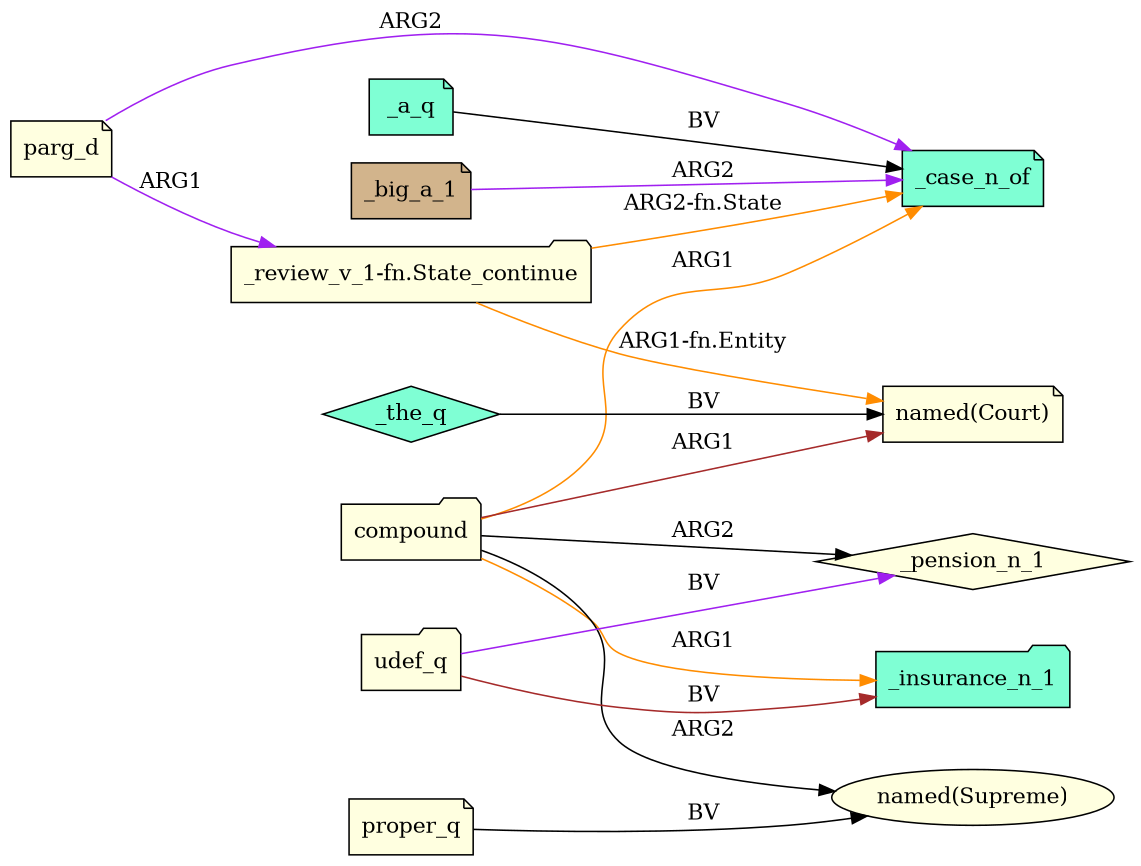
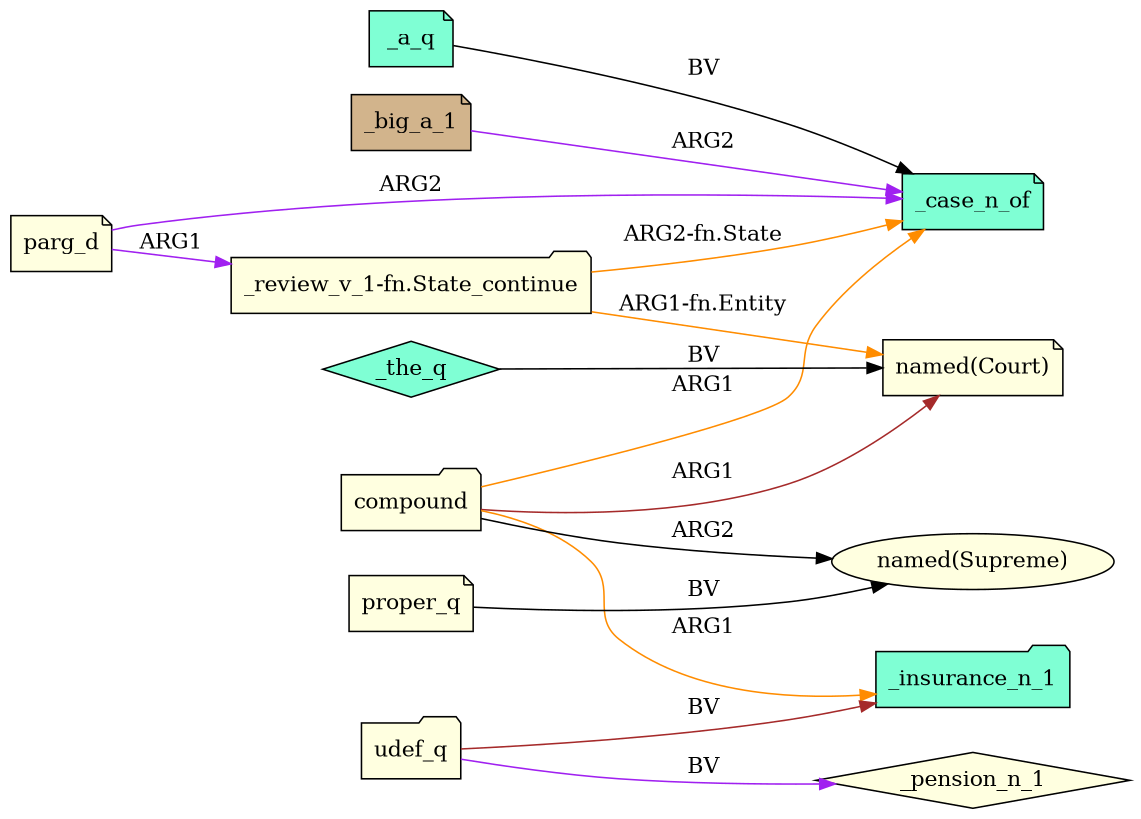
(658, 545) -> none
